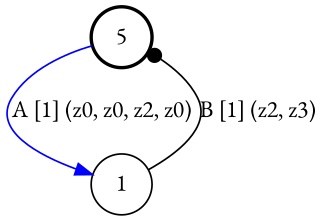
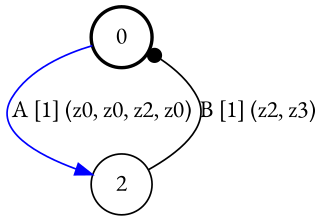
(122, 37) -> (122, 37)
(122, 184) -> (122, 184)
